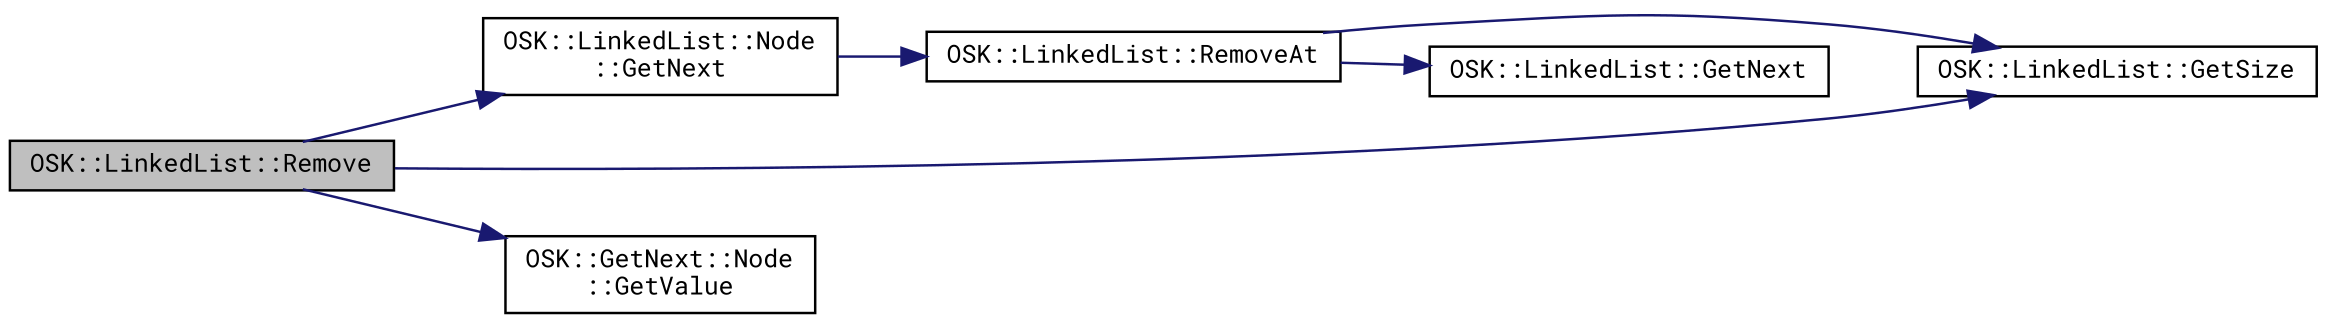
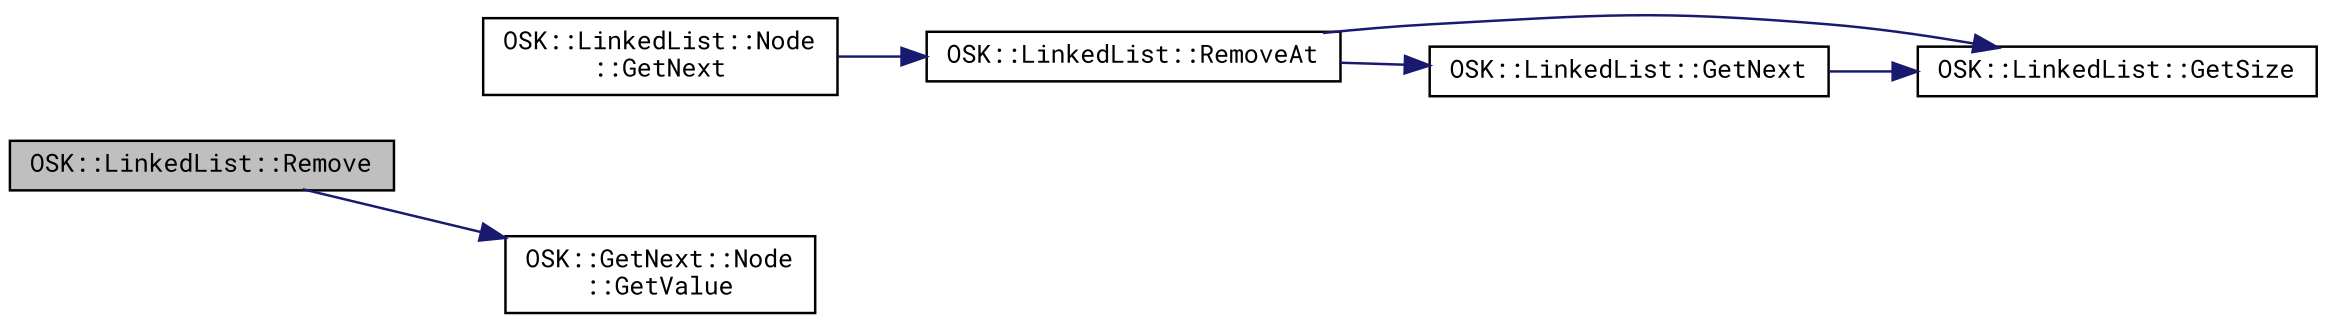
(390, 121) -> none
(1183, 158) -> (1861, 71)
